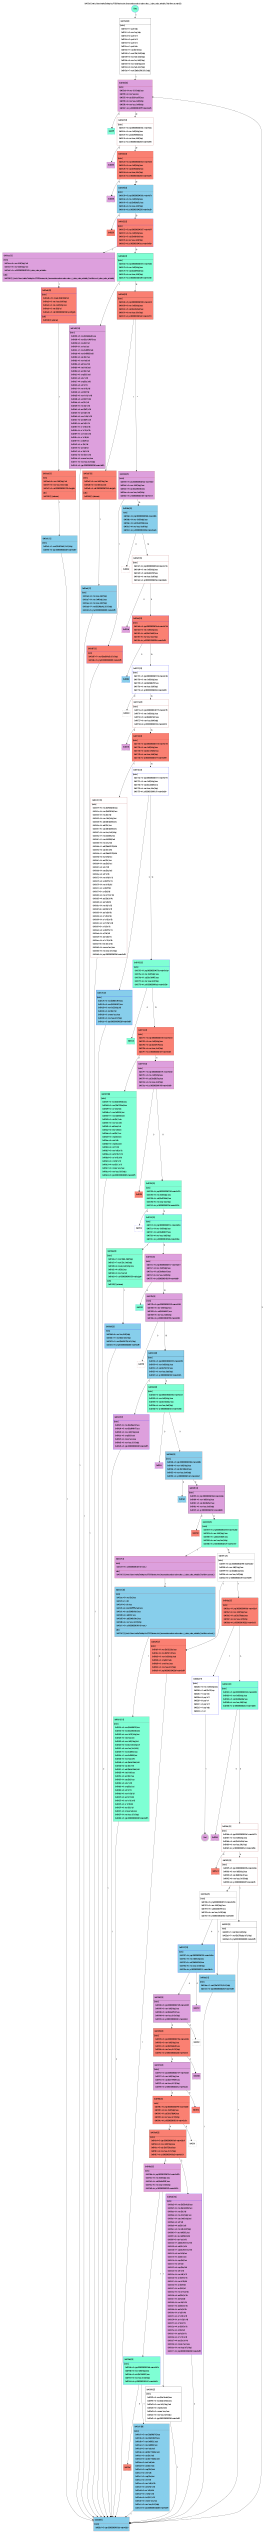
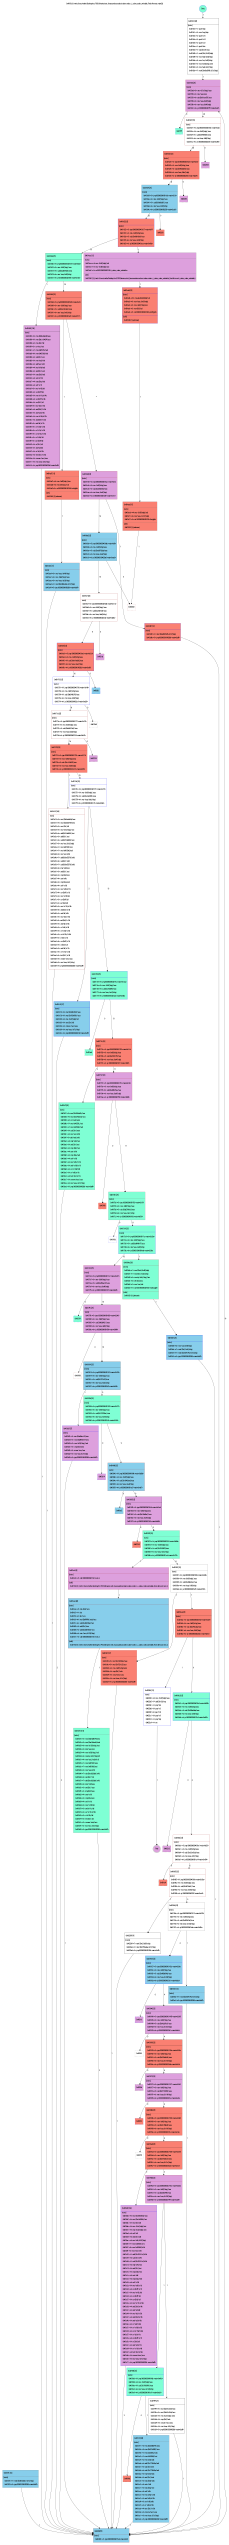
(59, 517) -> (135, 567)
